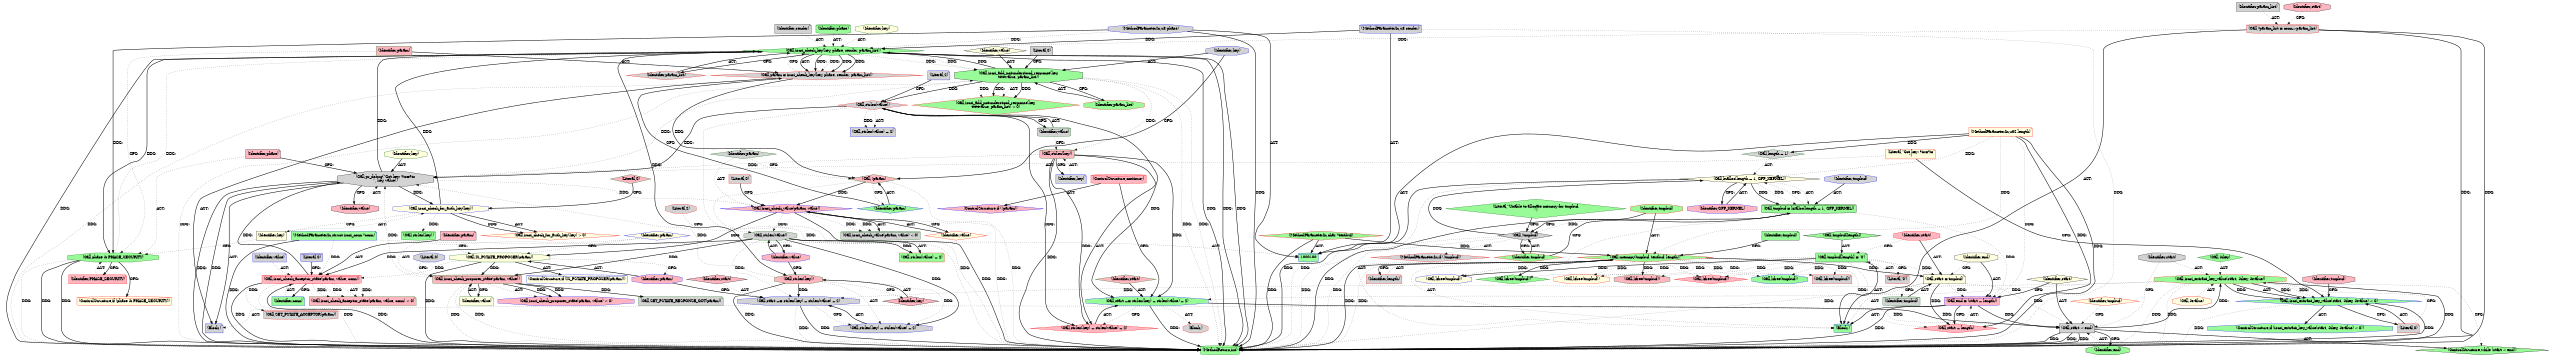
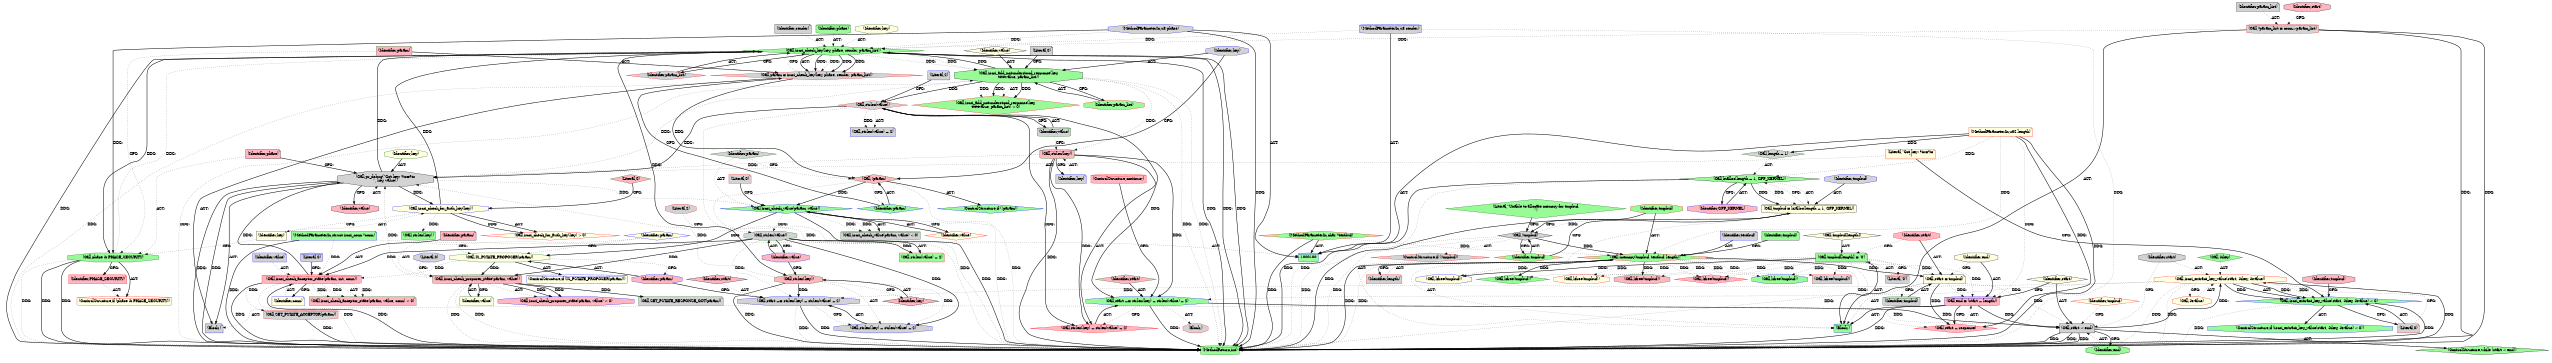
(1122, 39) -> (1122, 39)
(1750, 179) -> (1750, 179)
(1518, 189) -> (1578, 247)
(1056, 194) -> (933, 191)
(786, 209) -> (786, 209)
(990, 209) -> (990, 209)
(1809, 209) -> (1809, 209)
(1954, 231) -> (1833, 263)
none -> (1739, 236)
(1842, 236) -> (1842, 236)
(1476, 249) -> (1476, 249)
(1430, 258) -> (1430, 258)
(96, 269) -> (110, 289)
(135, 279) -> (135, 279)
(312, 279) -> (312, 279)
(2220, 279) -> (2220, 279)
(2393, 285) -> (2191, 288)
(288, 301) -> (288, 301)
(1956, 328) -> (1956, 328)
(554, 344) -> (748, 348)
